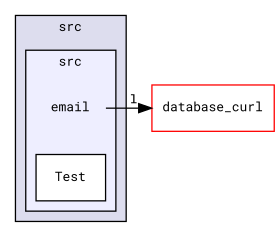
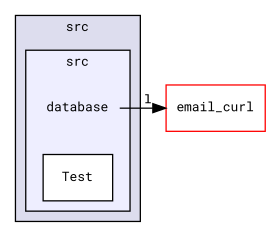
(71, 108) -> (78, 108)
(213, 108) -> (216, 108)
